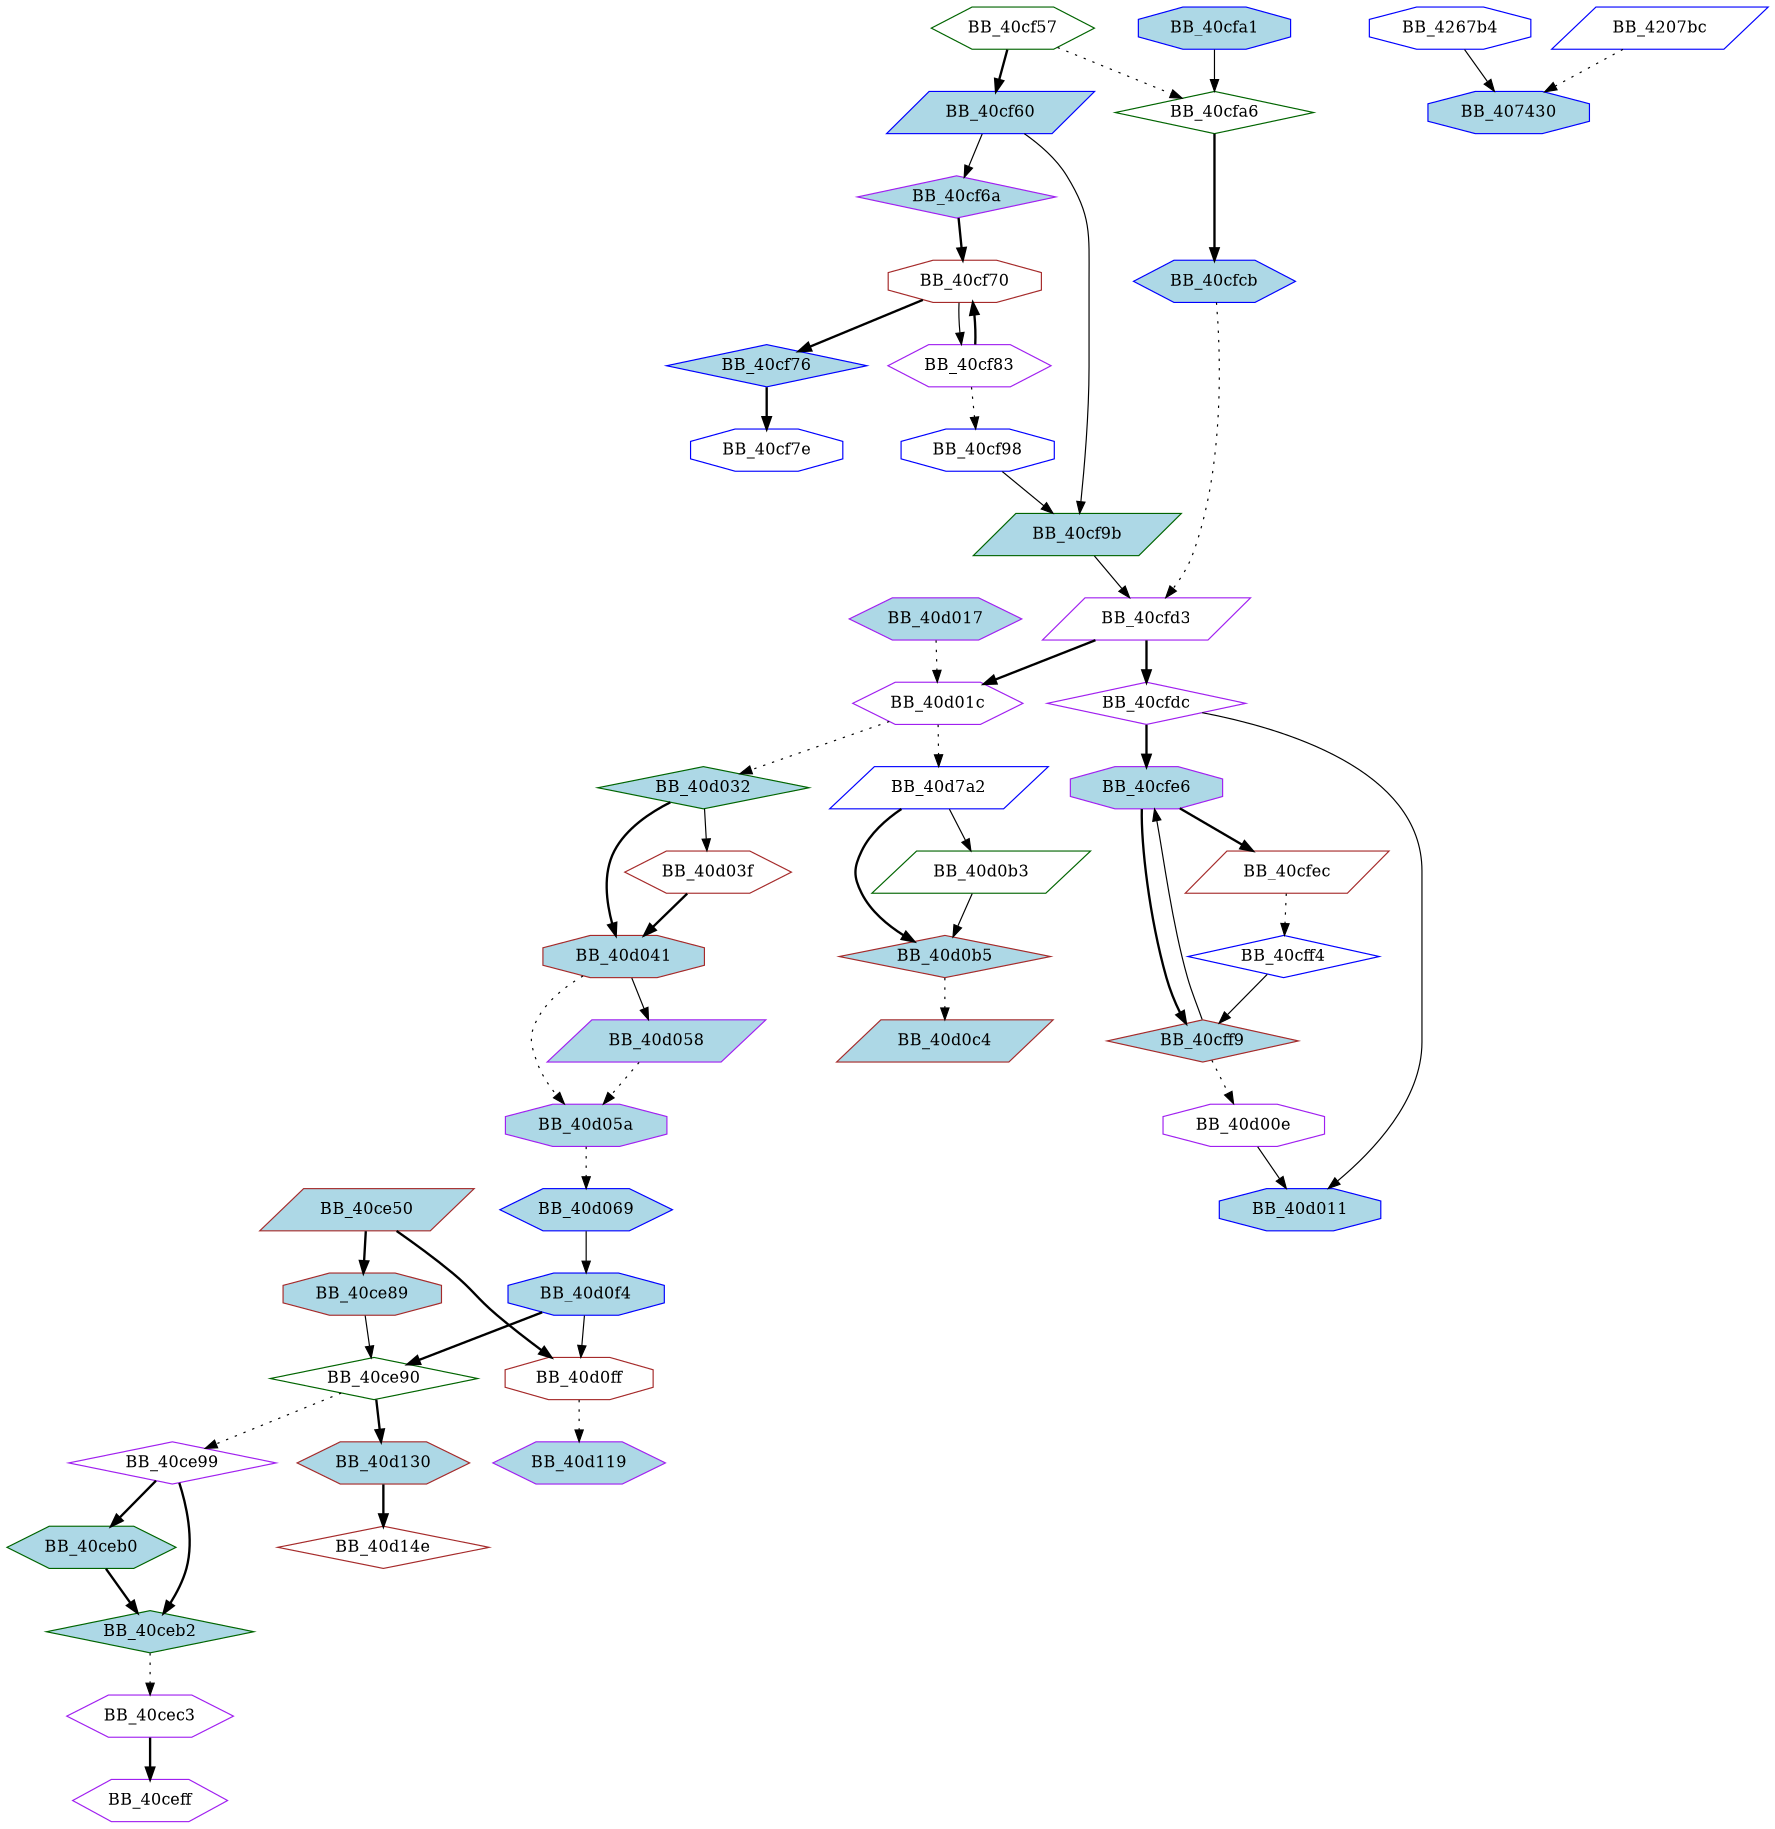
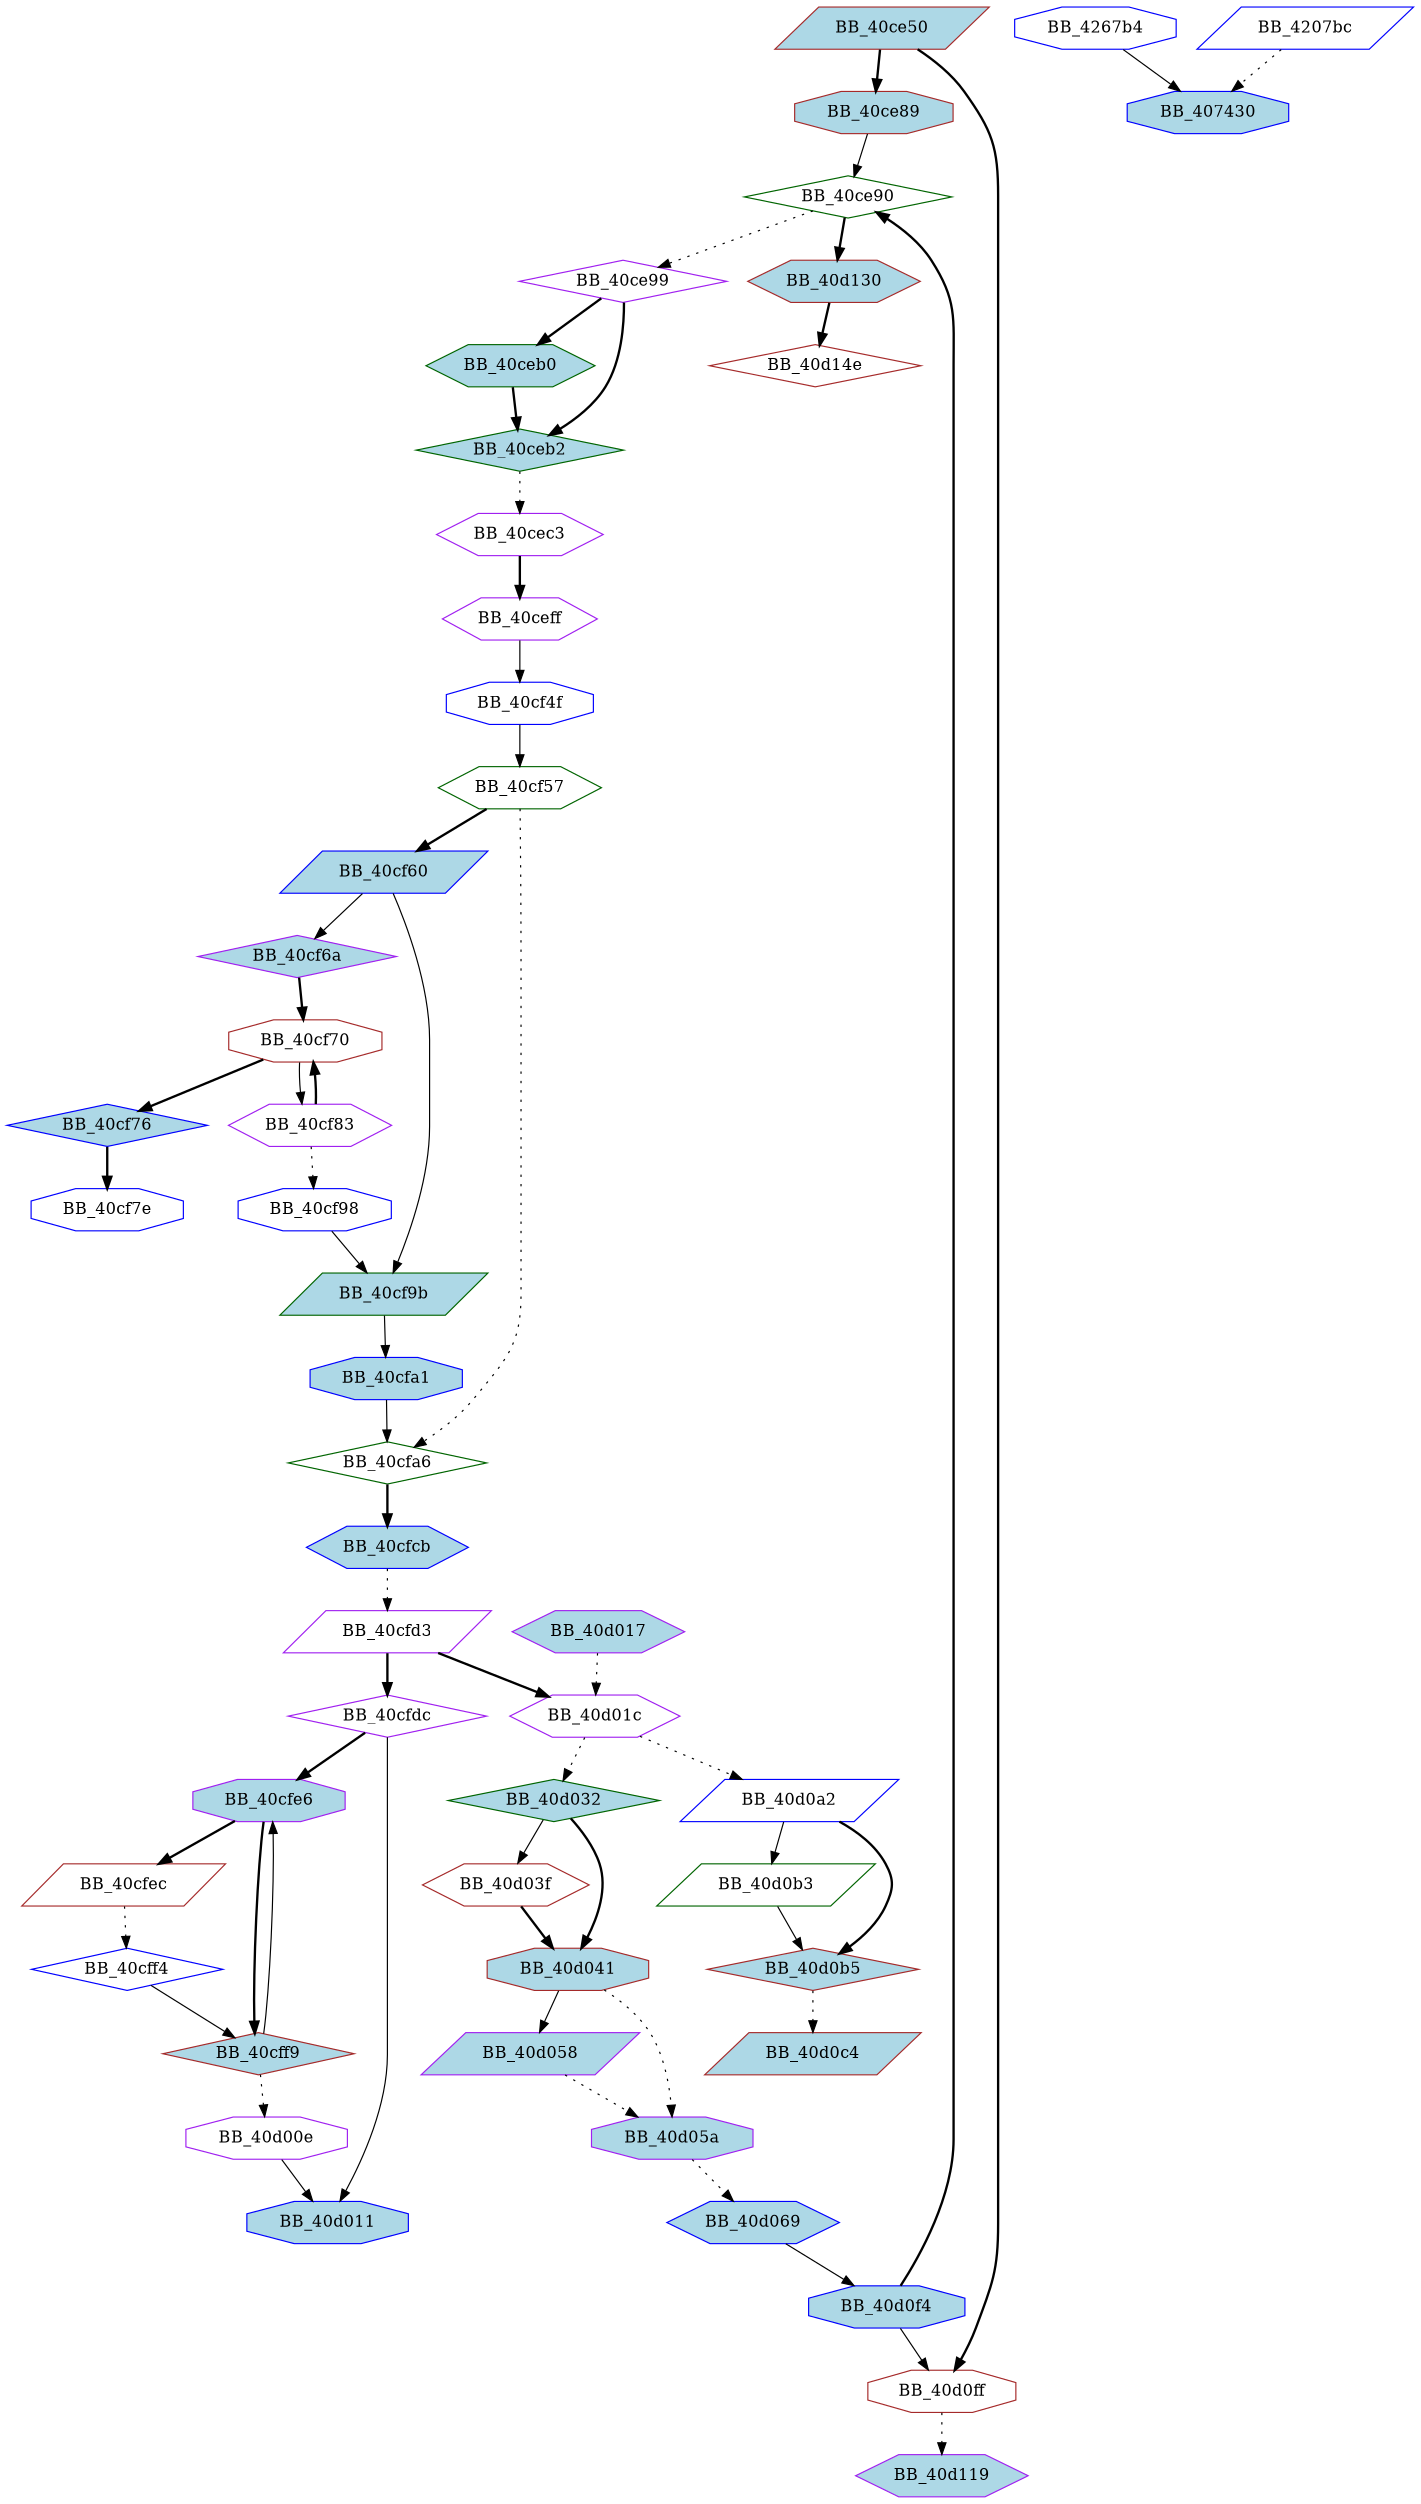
(1108, 572) -> (385, 1331)
none -> (520, 703)
(939, 788) -> (789, 1801)
